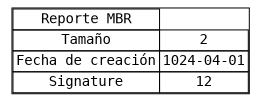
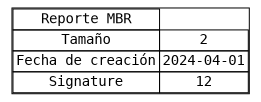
(204, 61) -> (204, 61)
